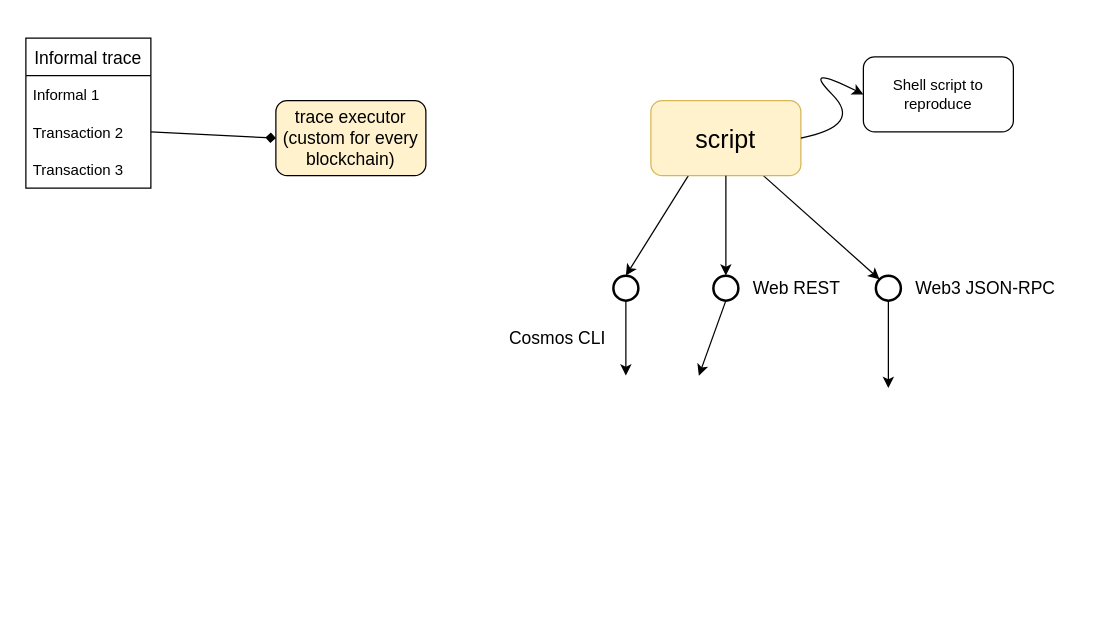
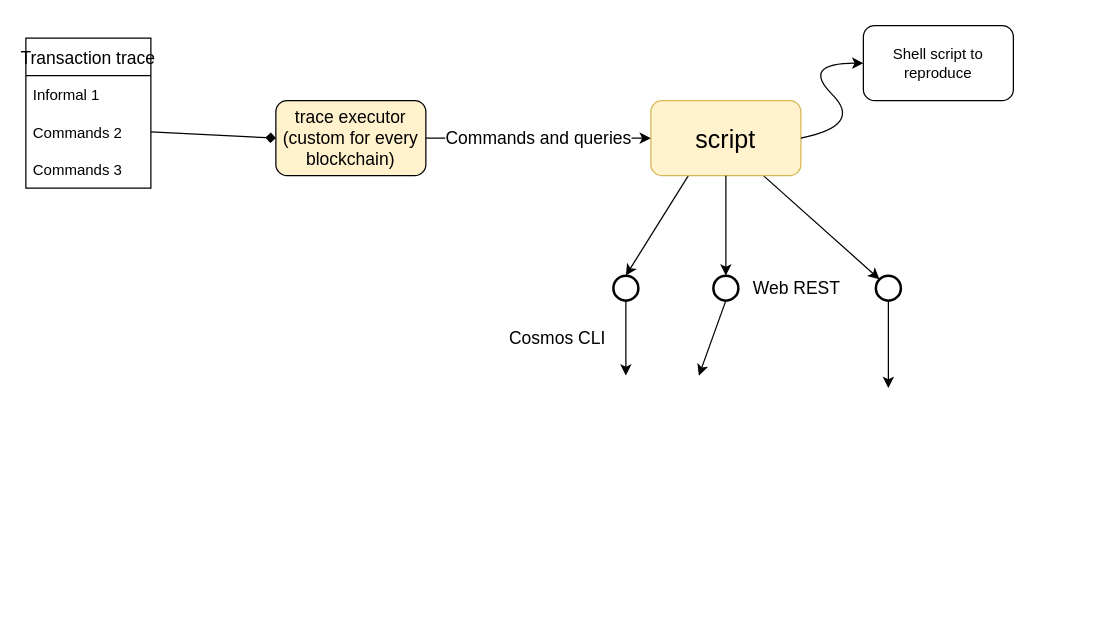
(88, 58) -> (88, 58)
(938, 94) -> (938, 63)
(83, 133) -> (73, 133)
none -> (534, 138)
(83, 170) -> (73, 170)
(994, 288) -> none
